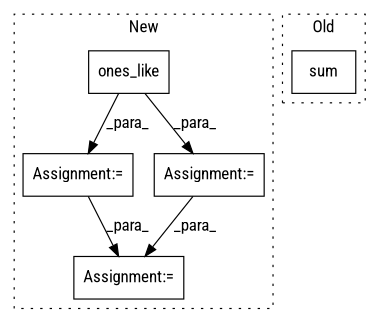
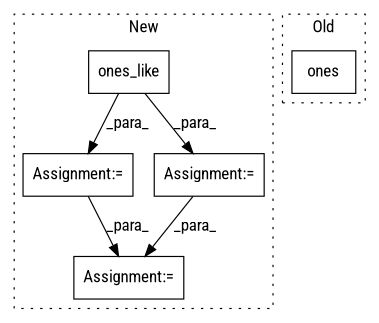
(324, 72) -> (324, 72)
